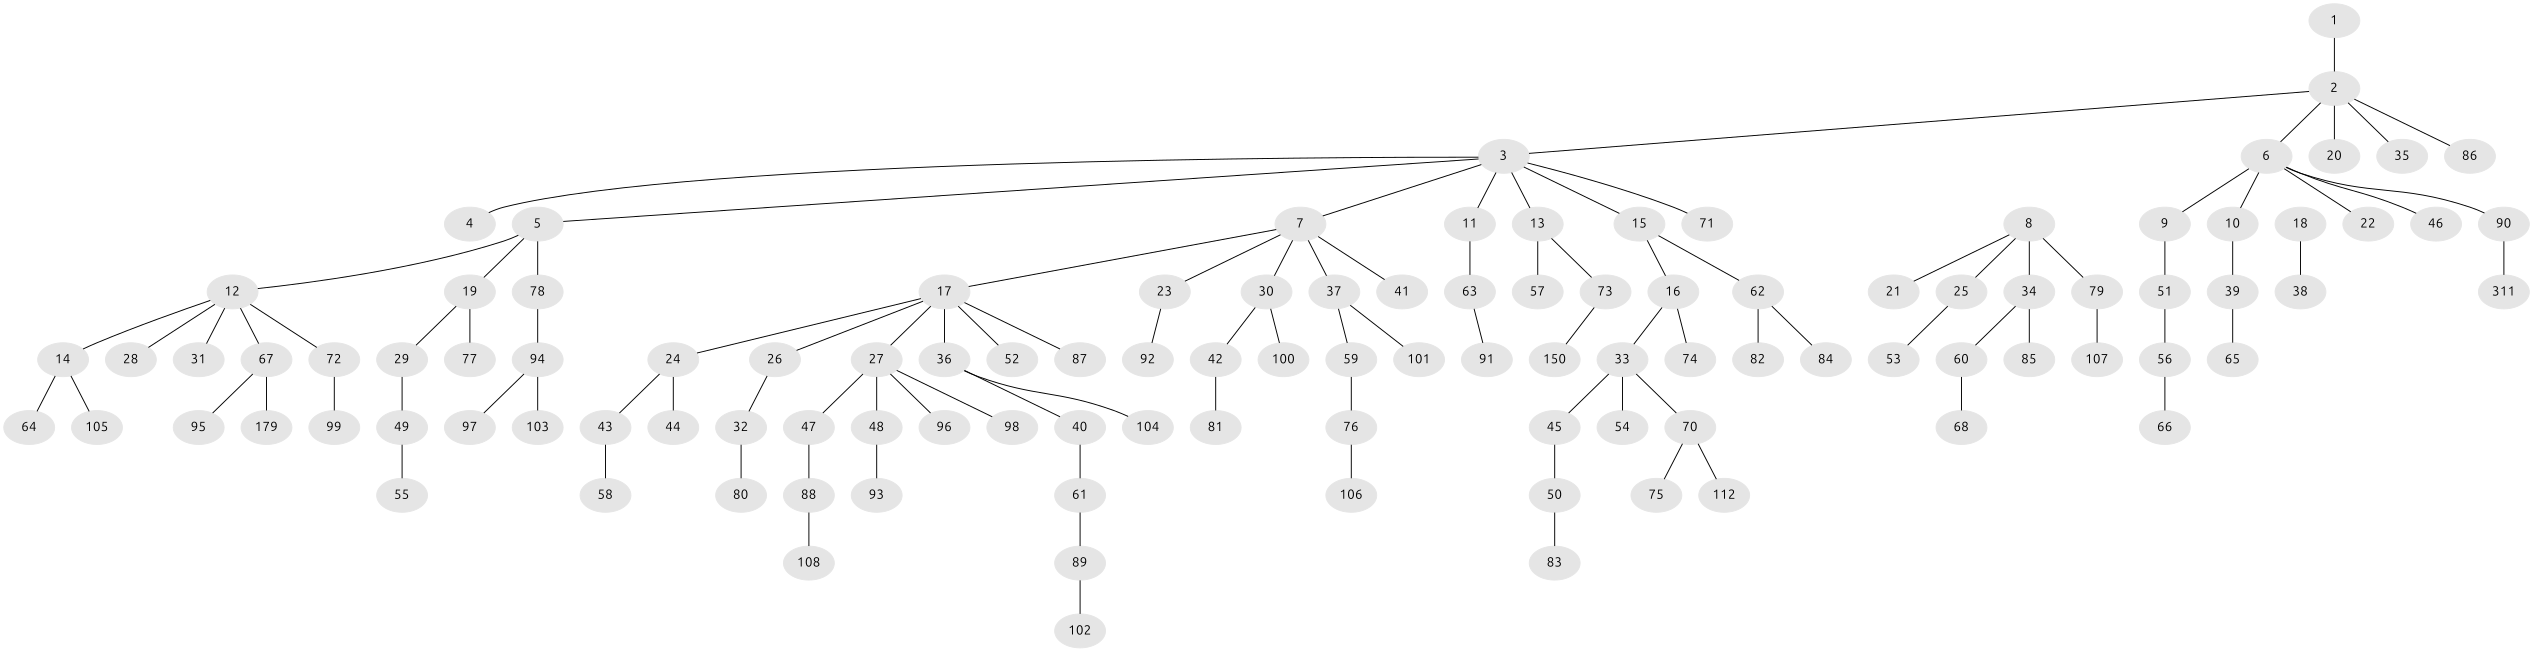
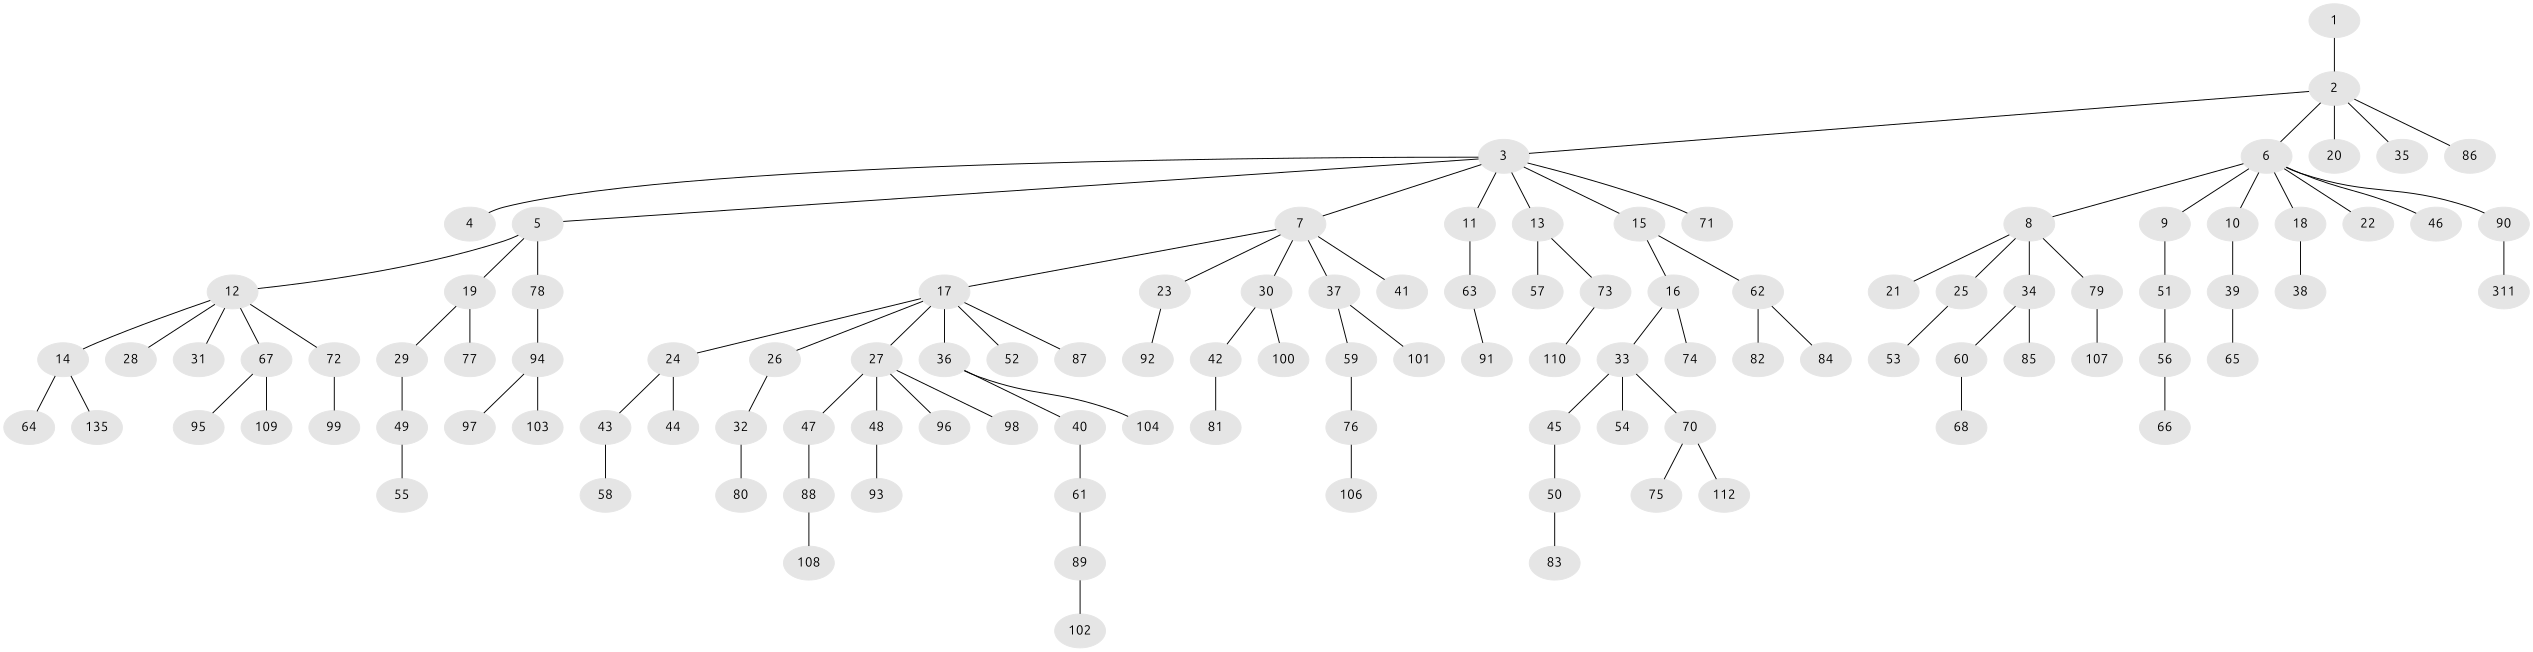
none -> (2148, 190)
none -> (2284, 190)
(1555, 360) -> (1555, 360)
(97, 428) -> (97, 428)
(266, 428) -> (266, 428)
